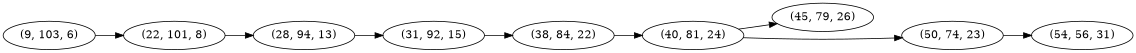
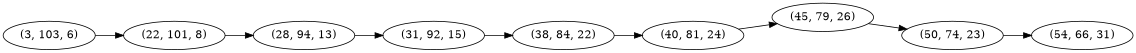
(49, 35) -> (49, 35)
(1082, 35) -> (1082, 35)
(819, 39) -> (884, 26)
